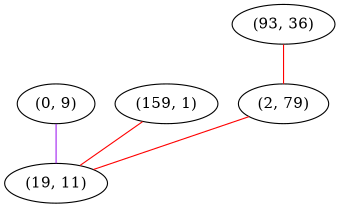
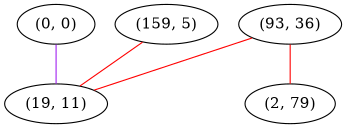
(56, 104) -> (56, 24)
(167, 104) -> (167, 24)
(171, 143) -> (173, 64)
